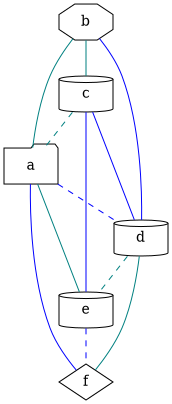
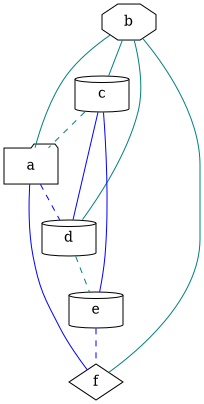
(135, 125) -> (130, 135)
(58, 238) -> none
(126, 317) -> (200, 215)
